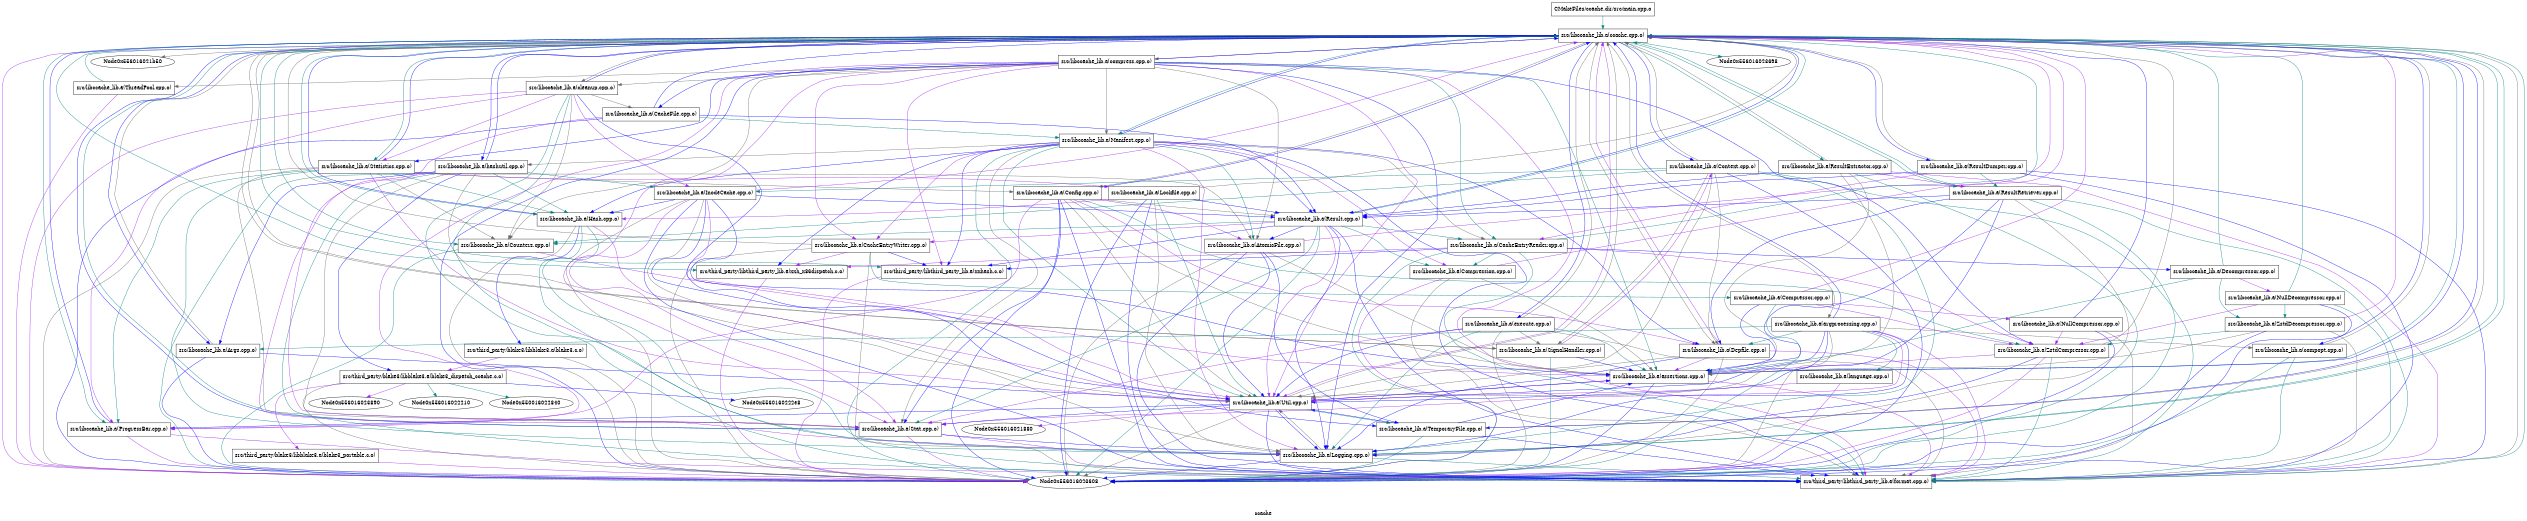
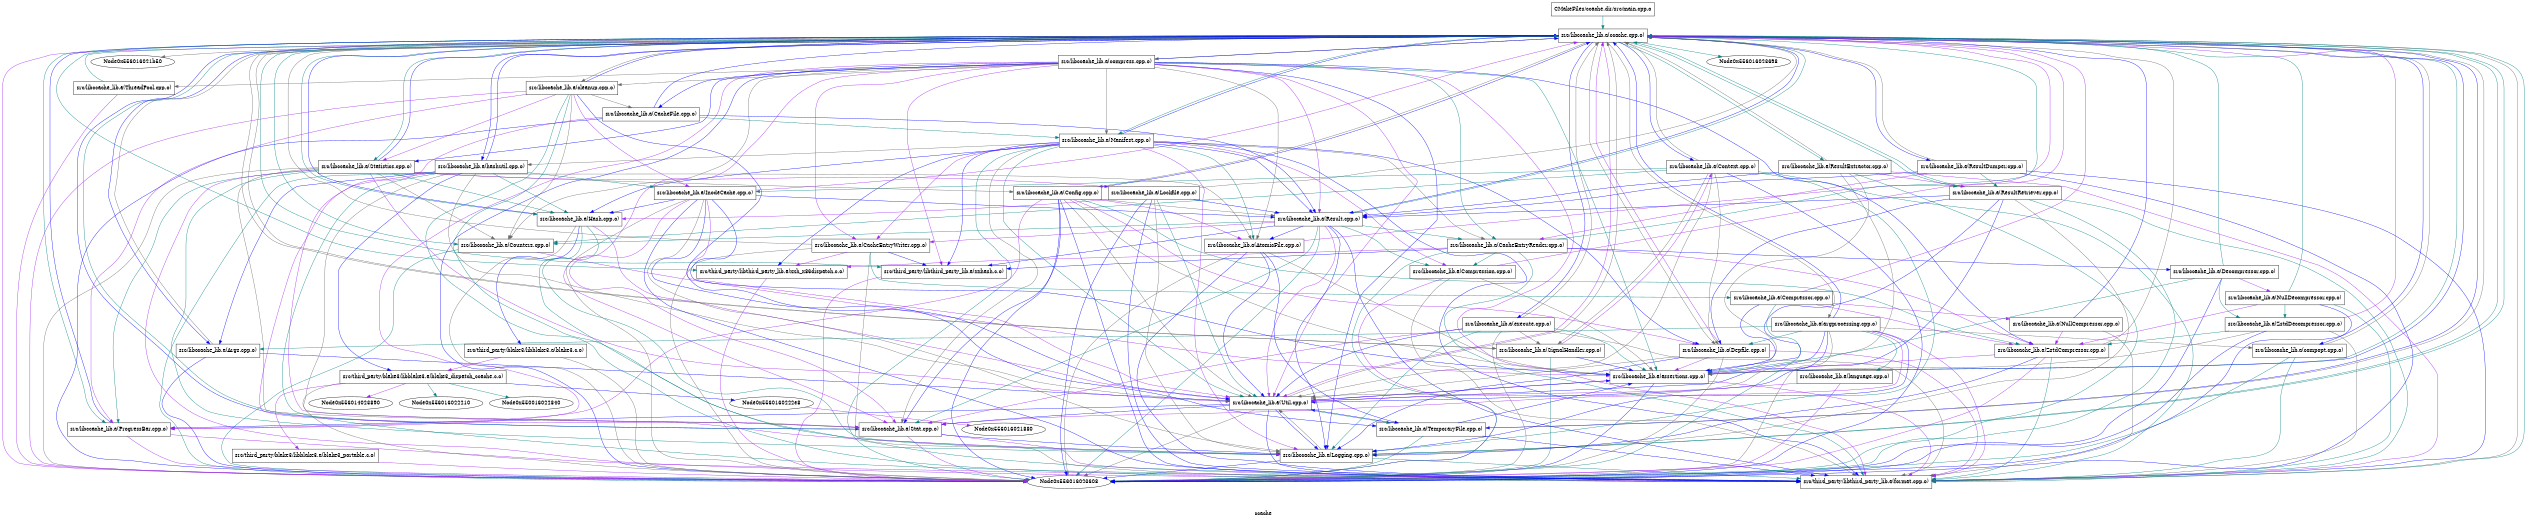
none -> (1285, 84)
(351, 403) -> (351, 403)
(1131, 417) -> (886, 416)
none -> (560, 456)
(1801, 464) -> (1890, 461)
